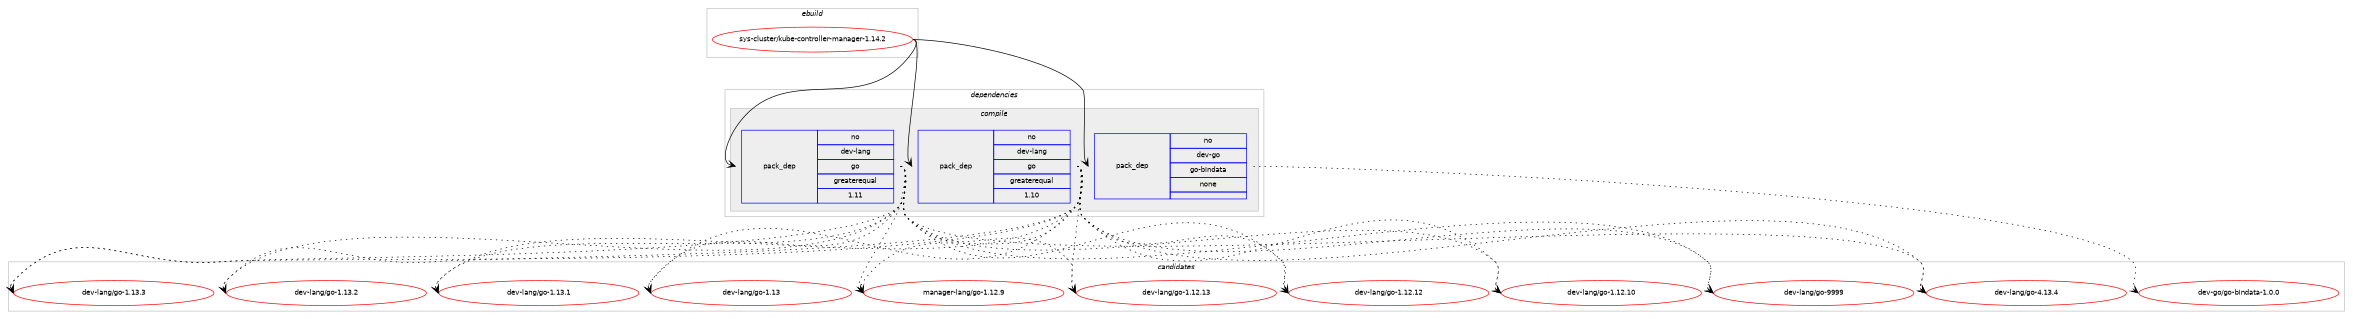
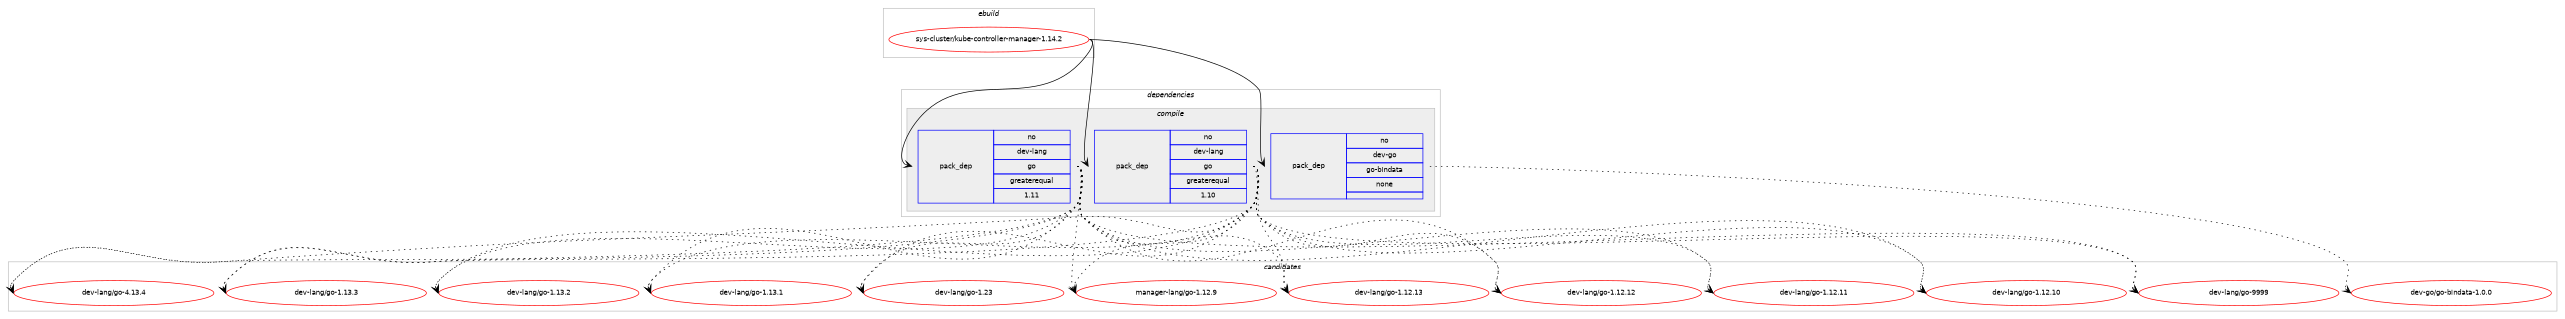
(751, 293) -> (964, 293)
none -> (1814, 293)
